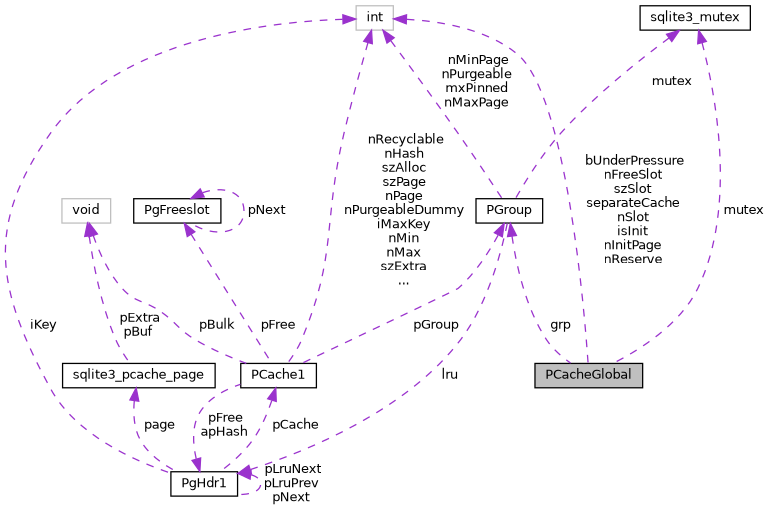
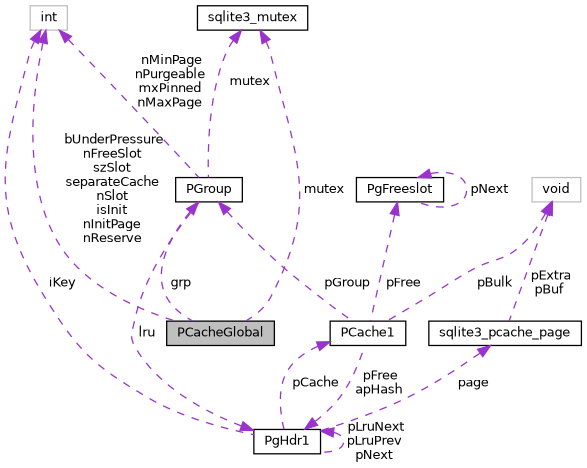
(332, 205) -> none
